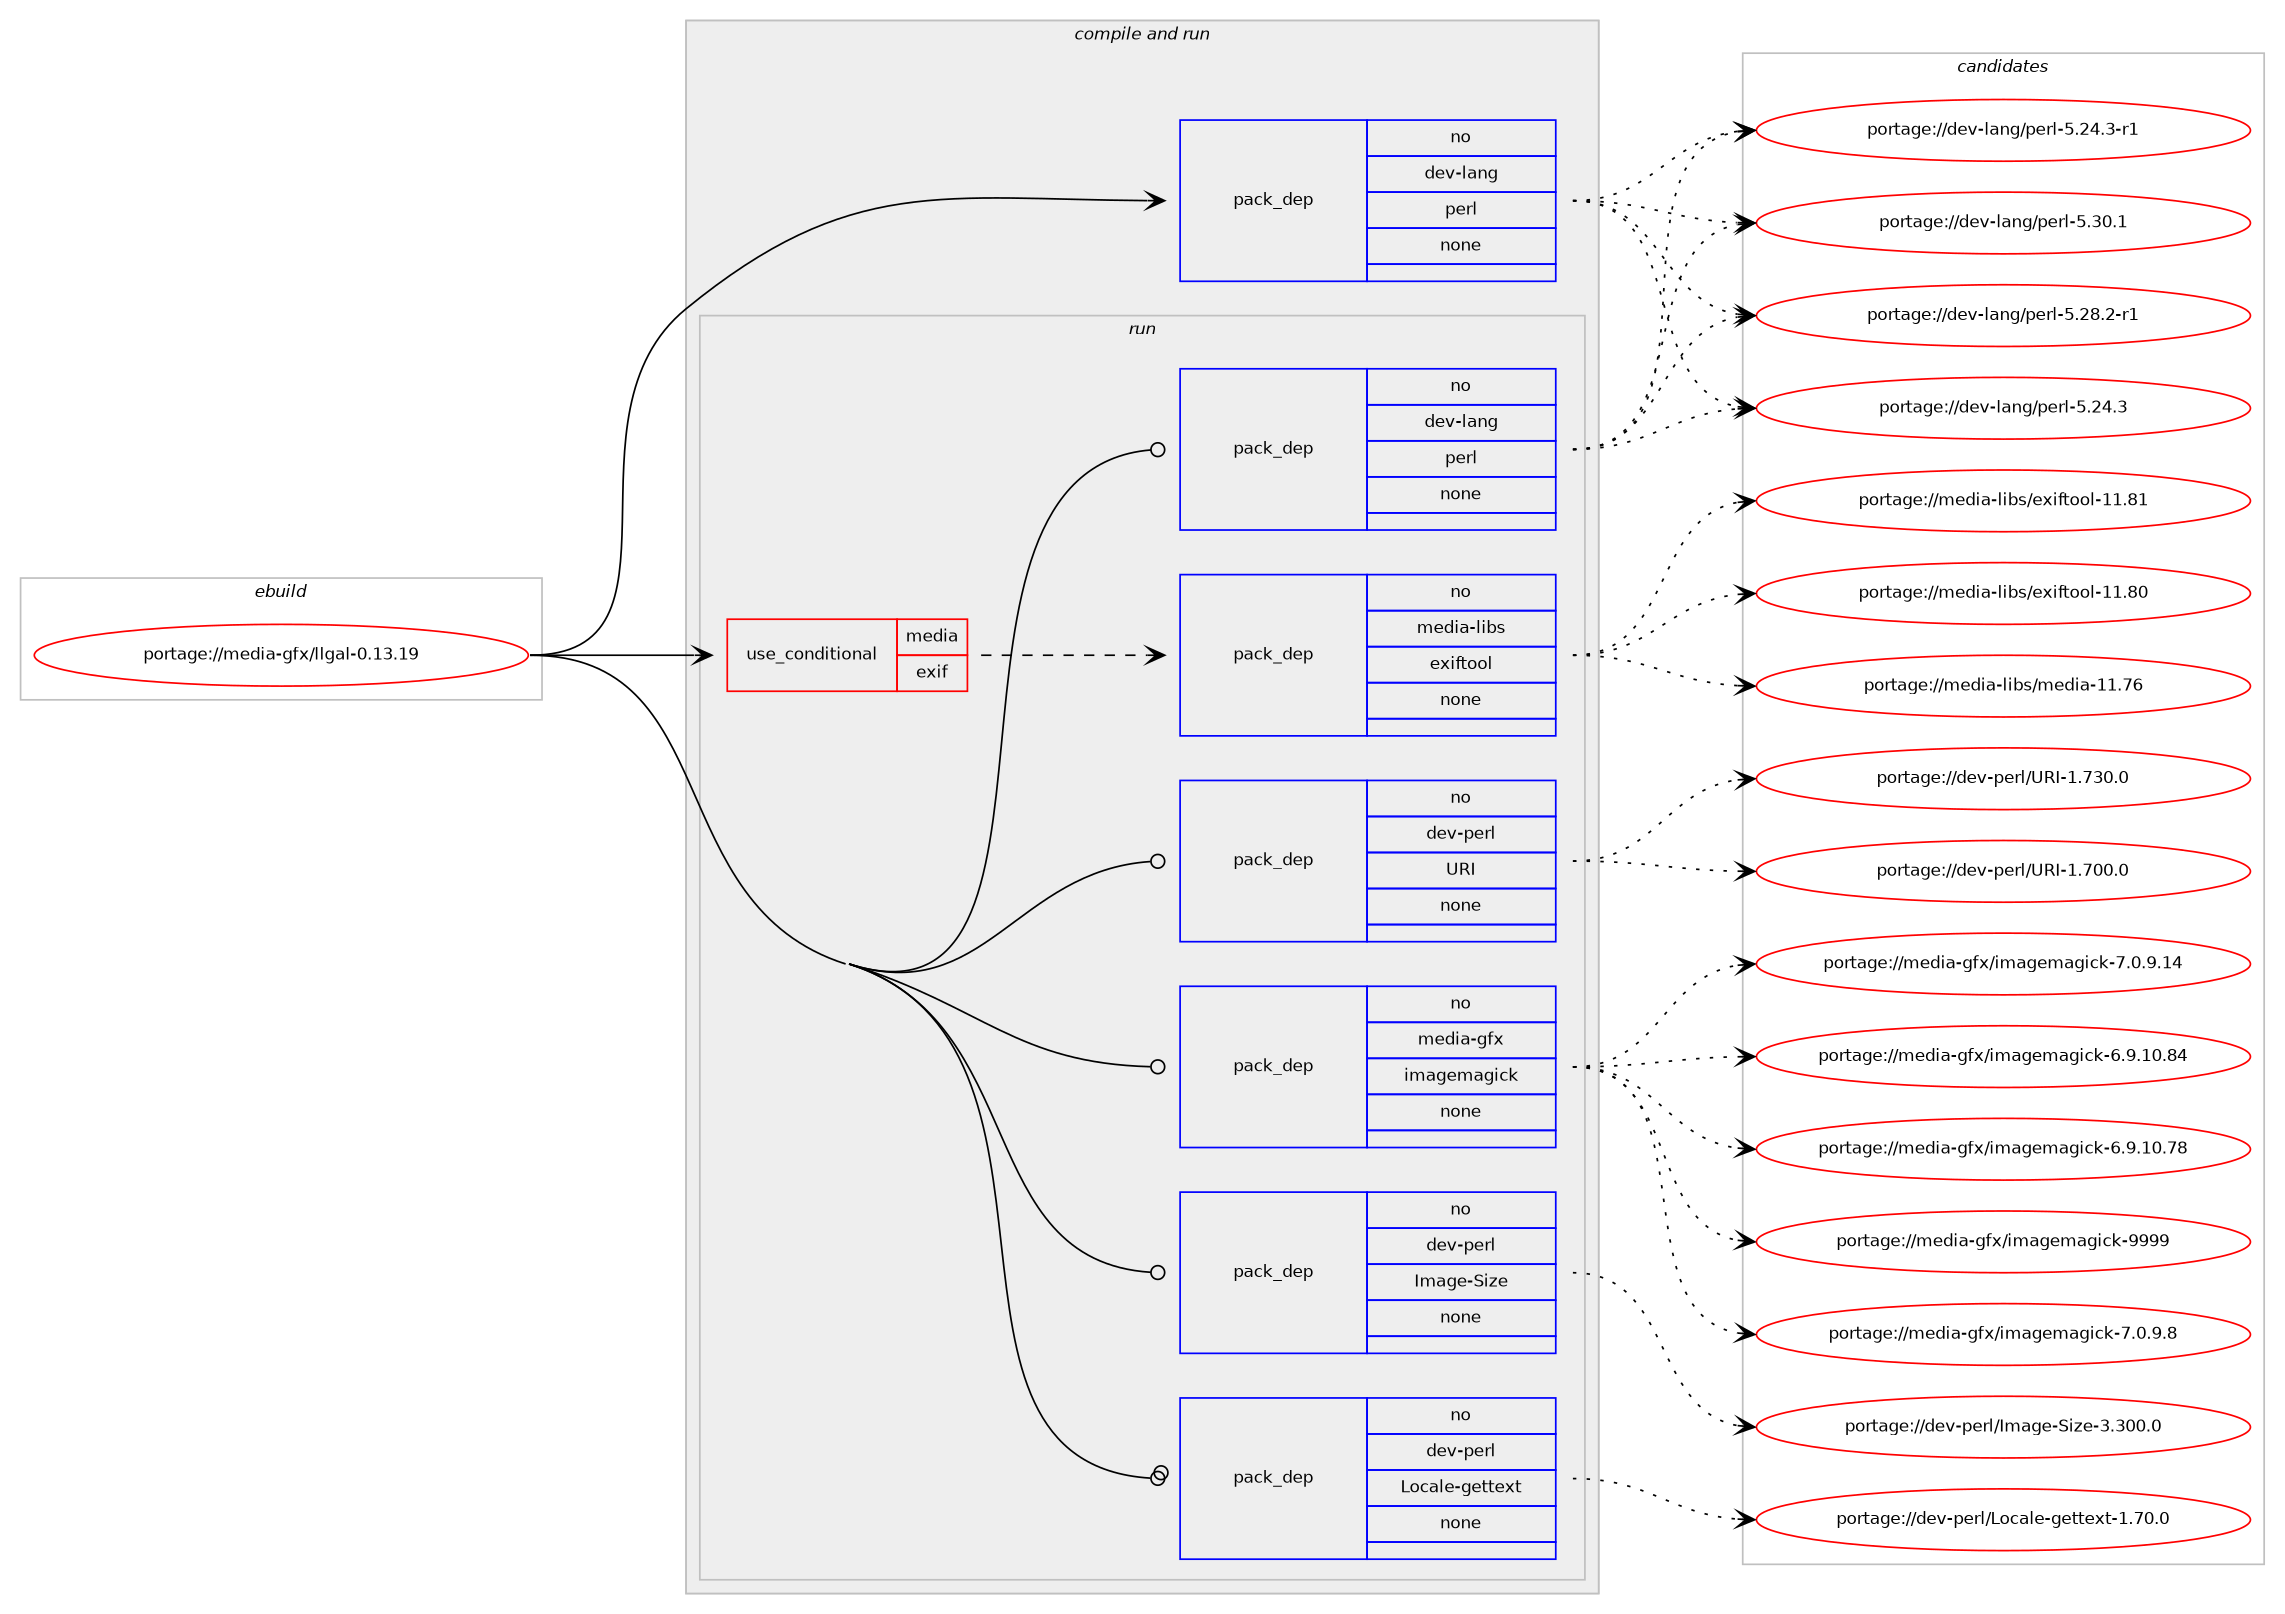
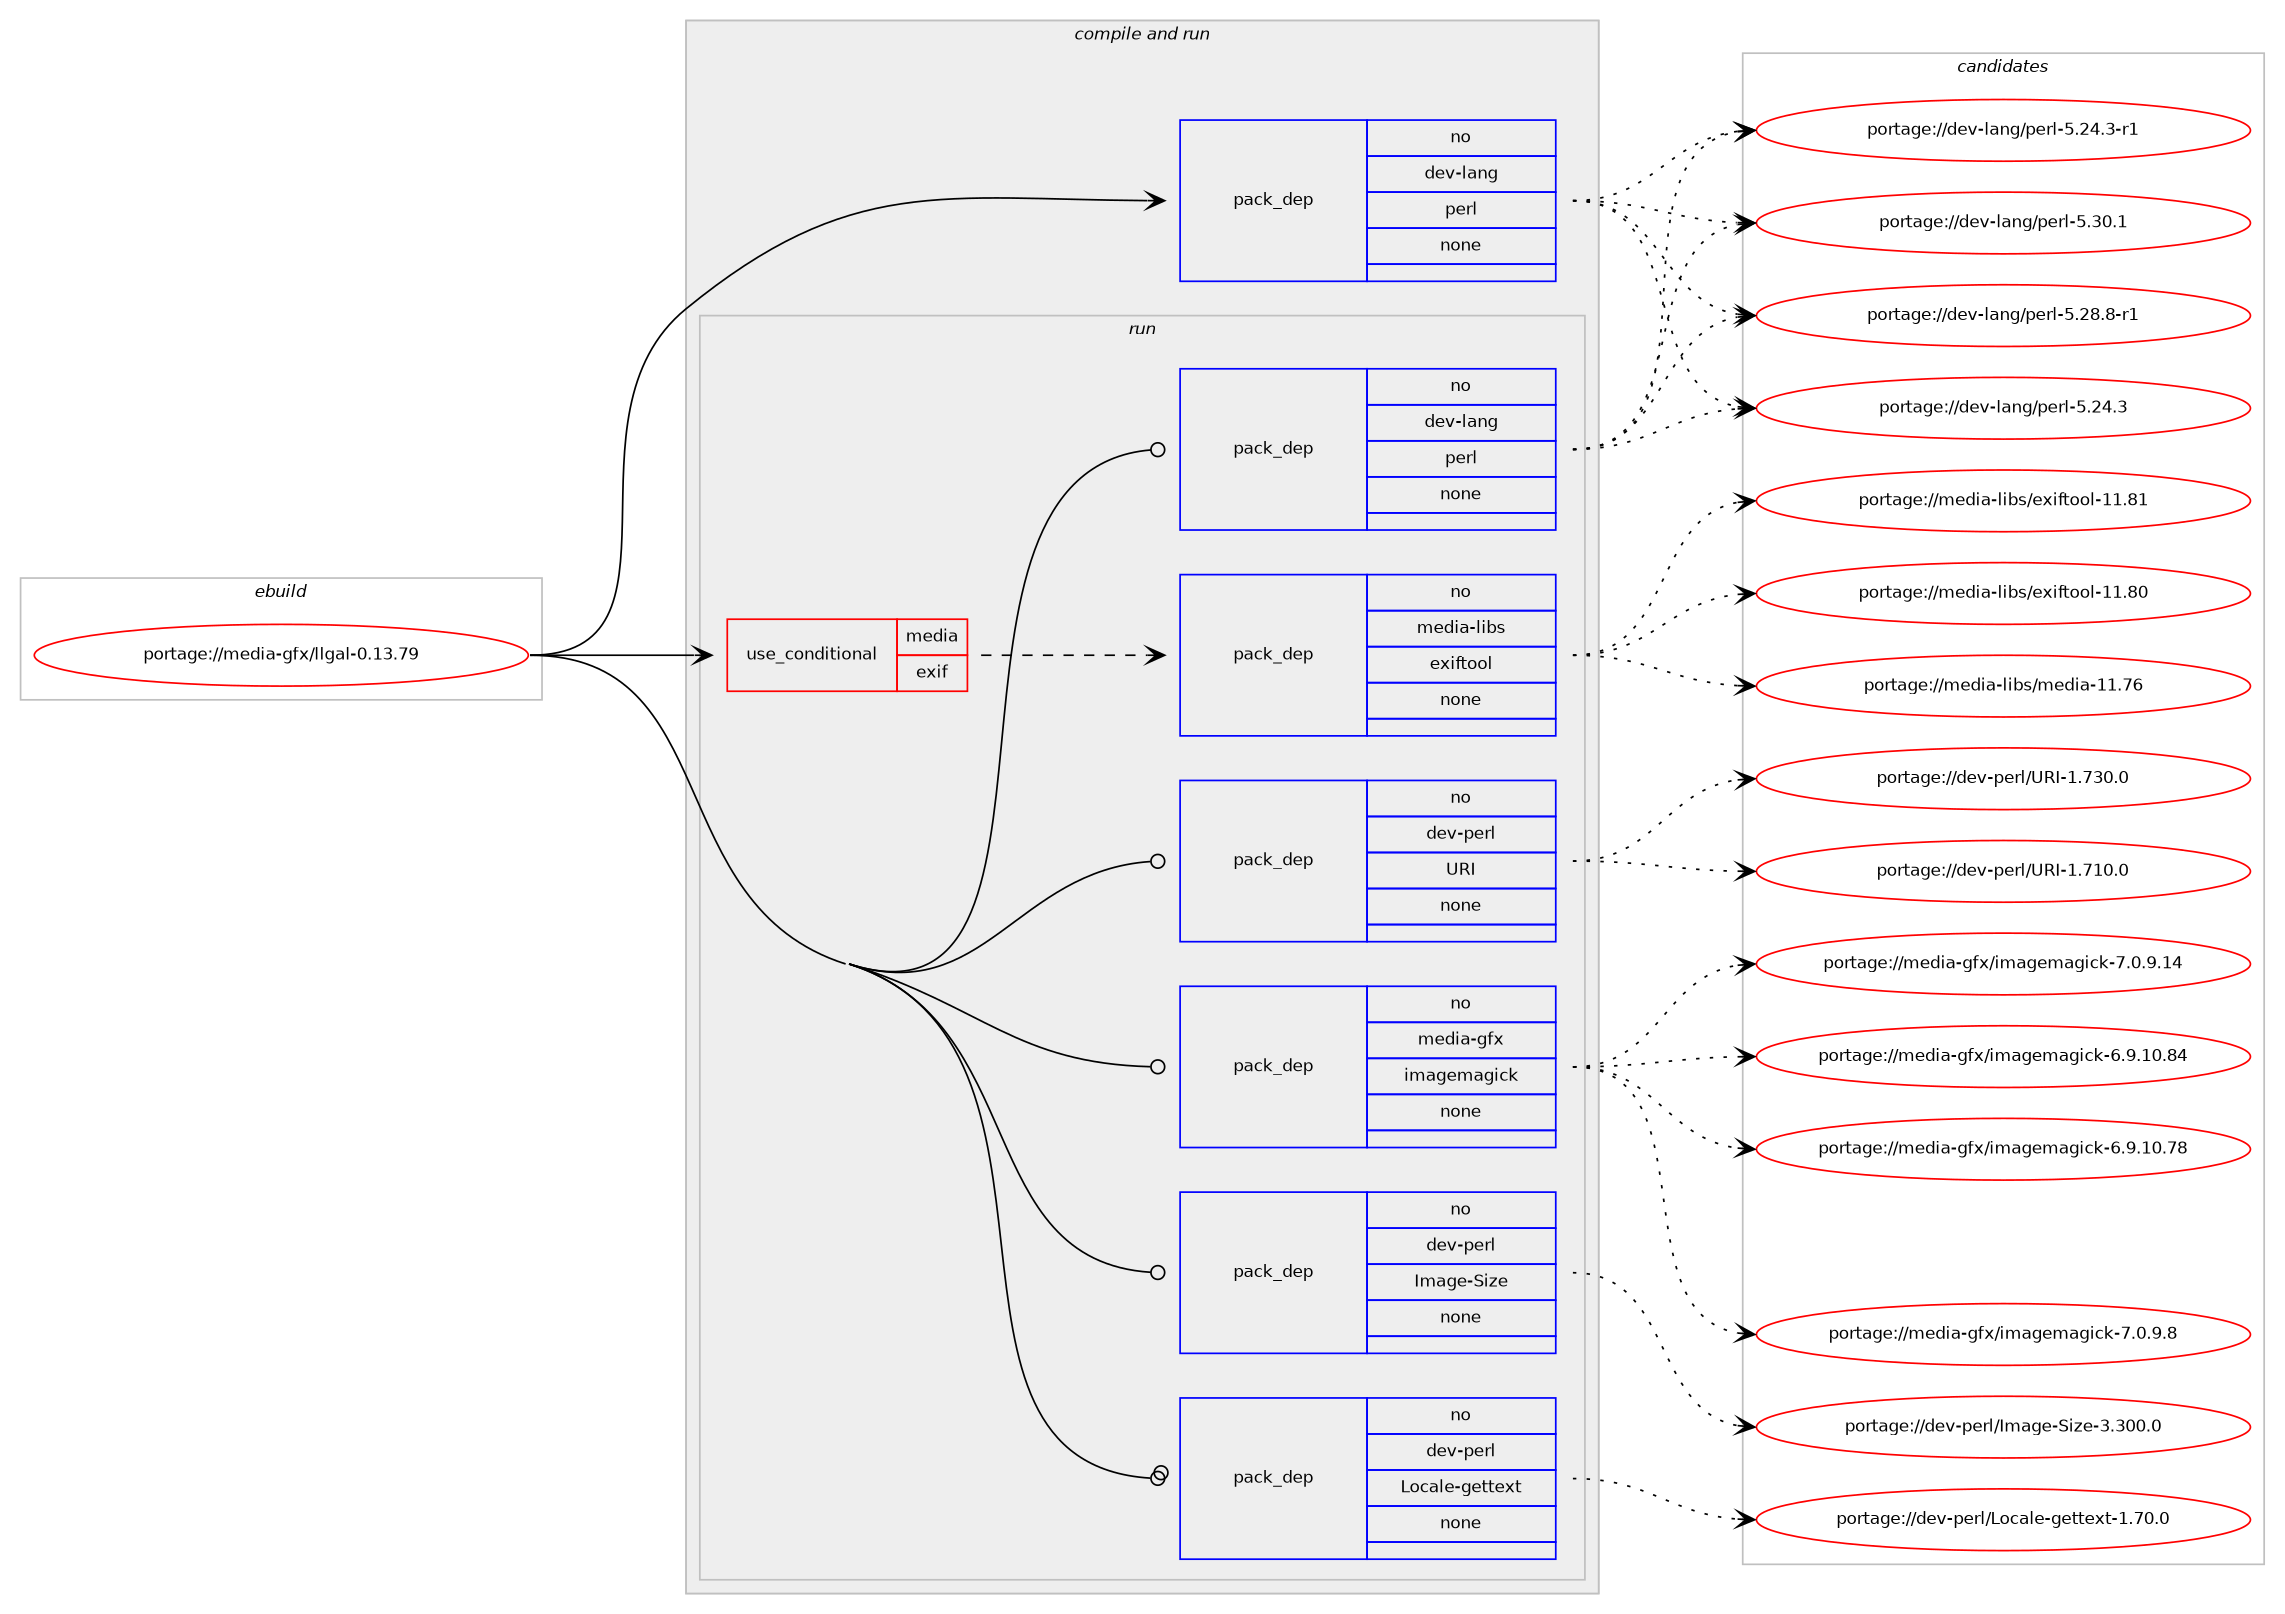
(2003, 316) -> (2003, 316)
(281, 655) -> (281, 655)
(2003, 871) -> (2003, 871)
(2003, 1242) -> none
